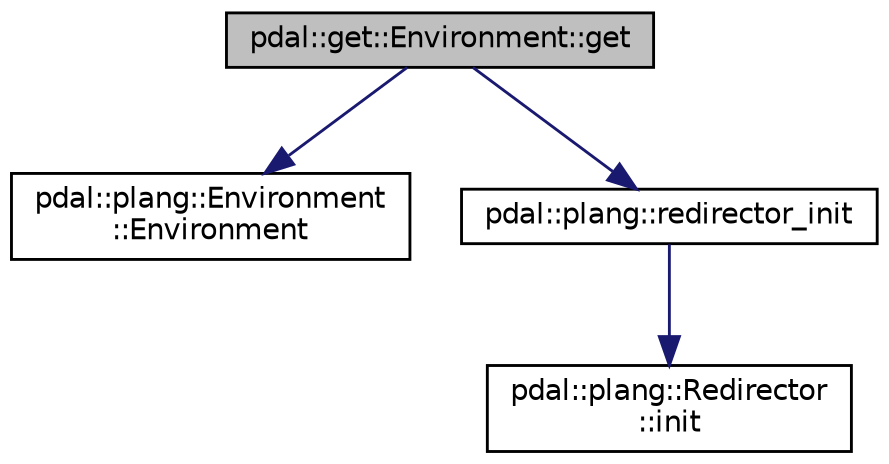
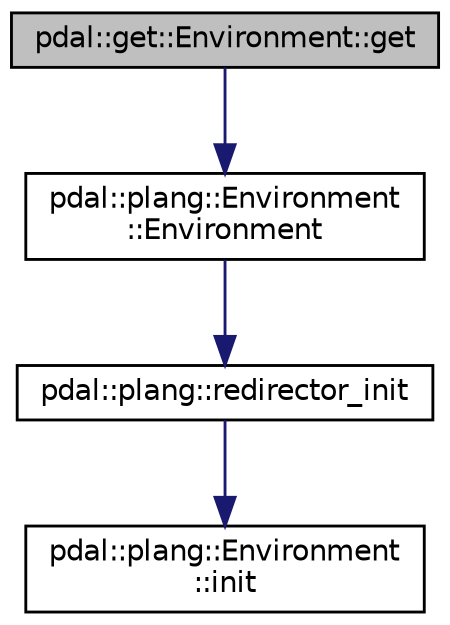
(543, 119) -> (225, 298)
(669, 408) -> (225, 569)
